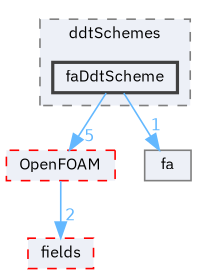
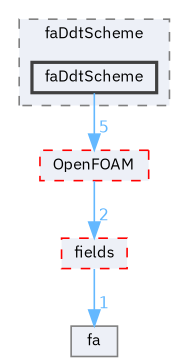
(115, 34) -> (94, 34)
(138, 116) -> (94, 289)
